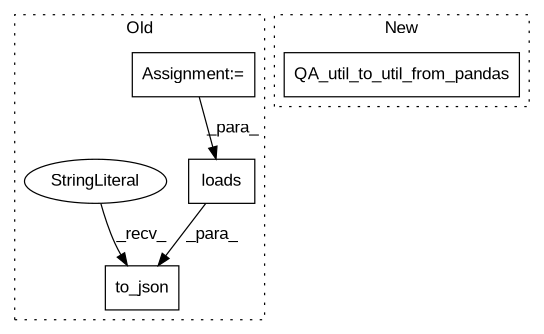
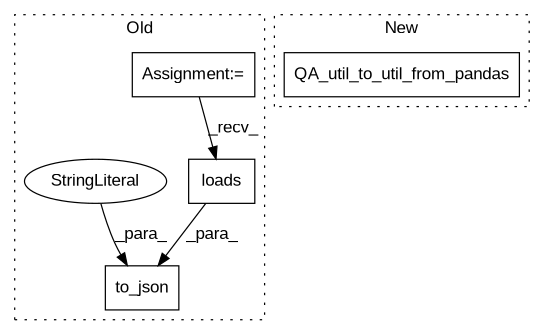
(233, 128) -> (233, 128)
(141, 235) -> (141, 235)
